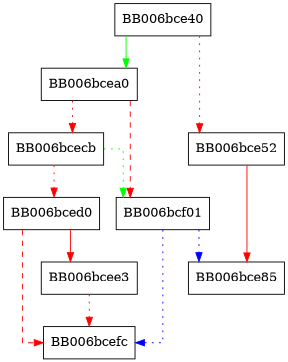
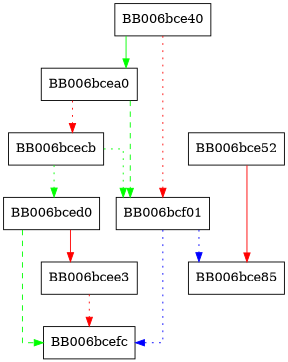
(200, 80) -> (163, 112)
(130, 145) -> (130, 145)
(54, 177) -> (54, 177)
(22, 292) -> (22, 292)
